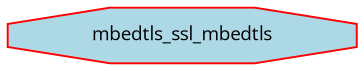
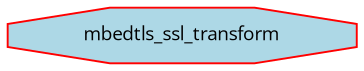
(182, 35) -> (182, 35)
